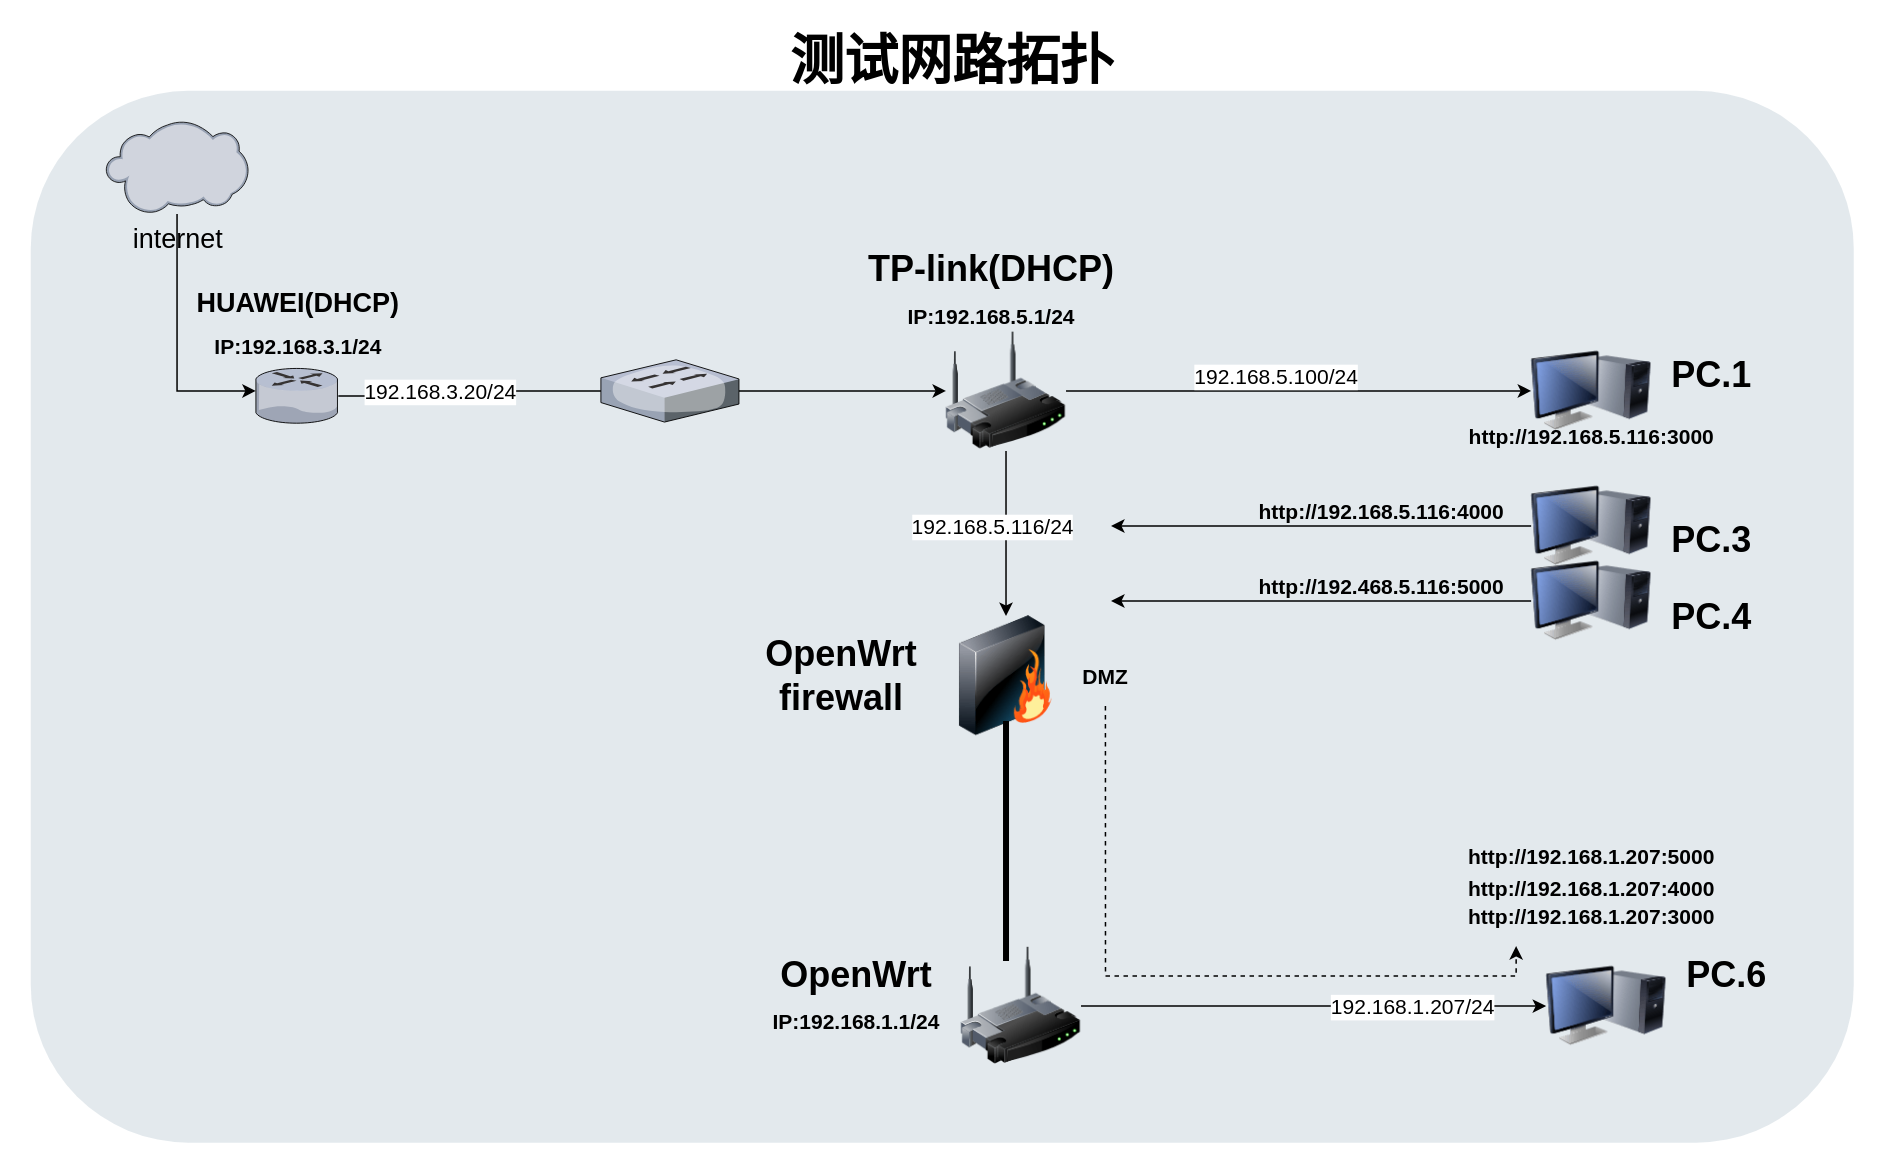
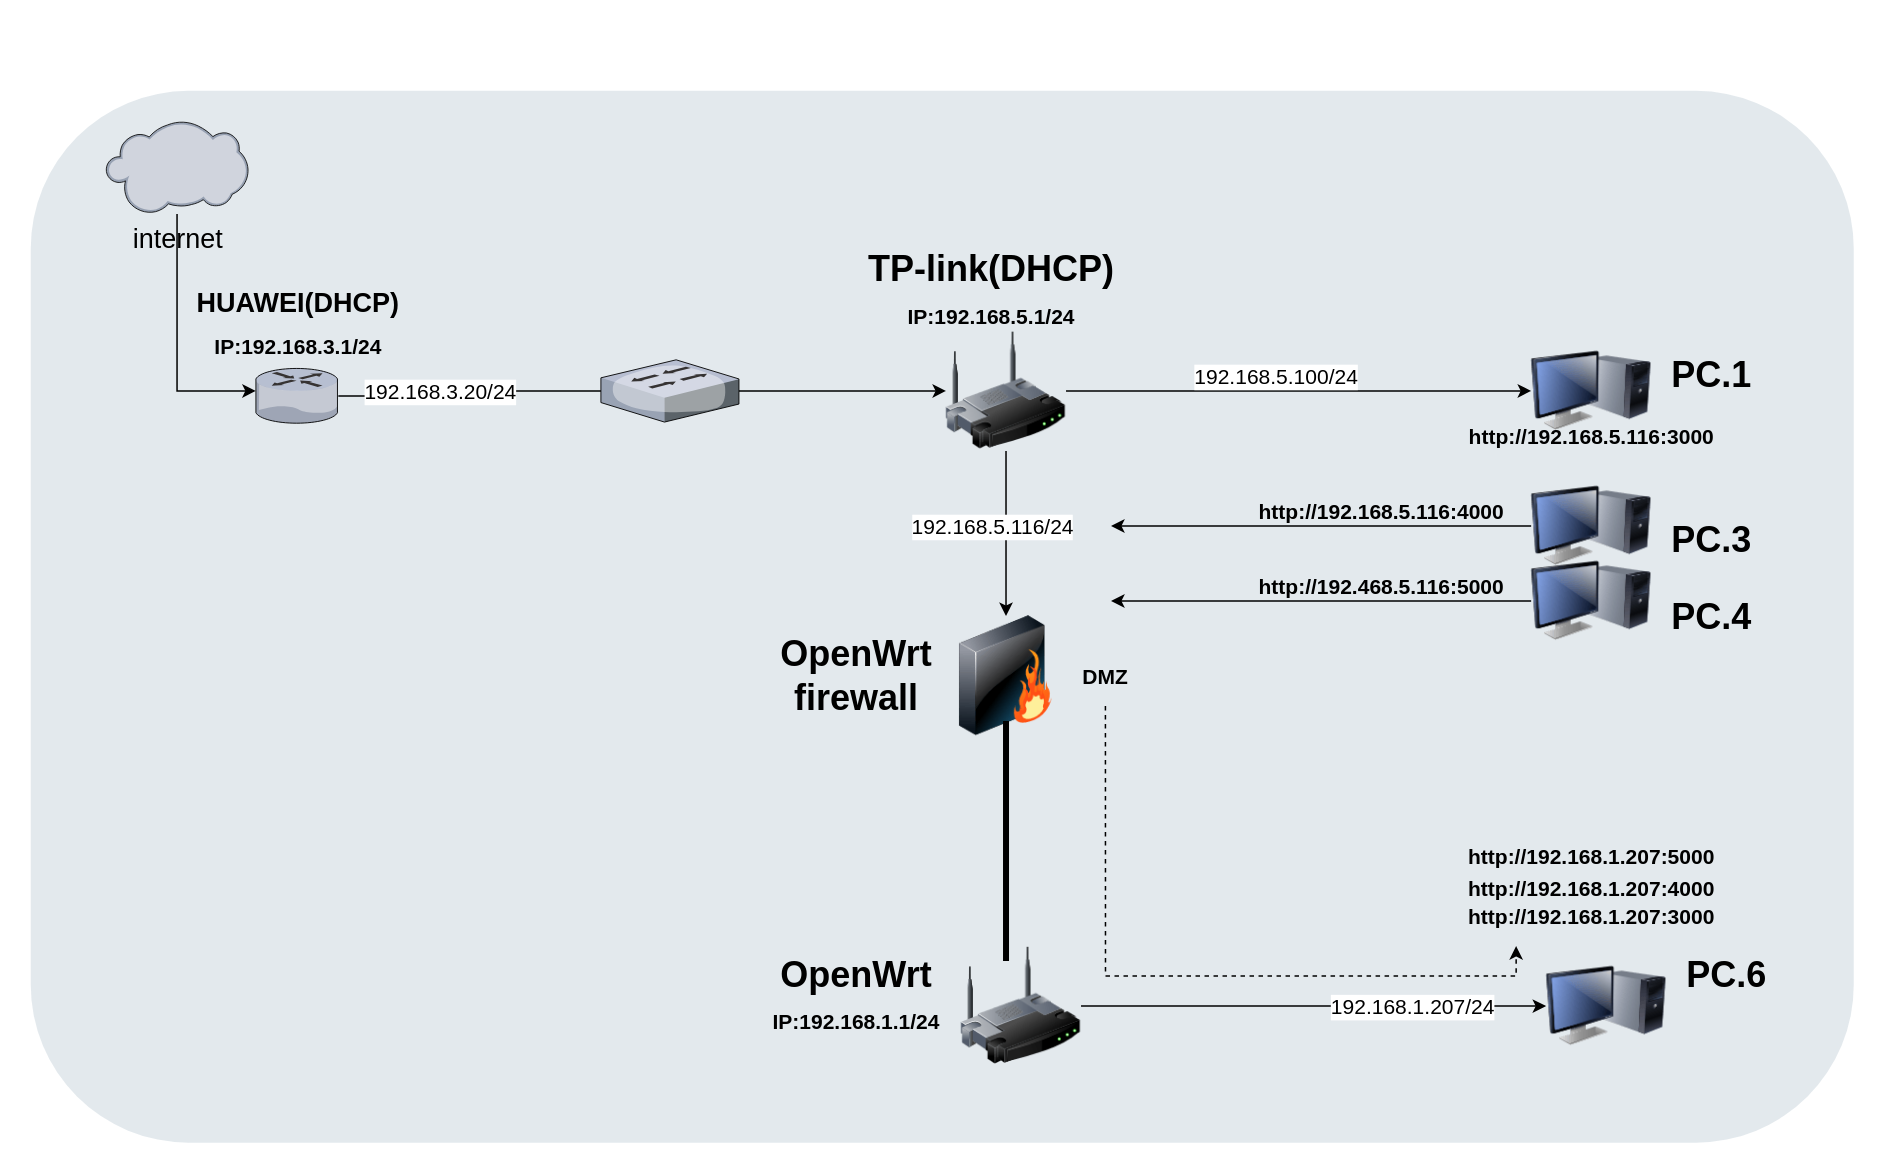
(951, 61) -> none
(841, 676) -> (856, 676)
